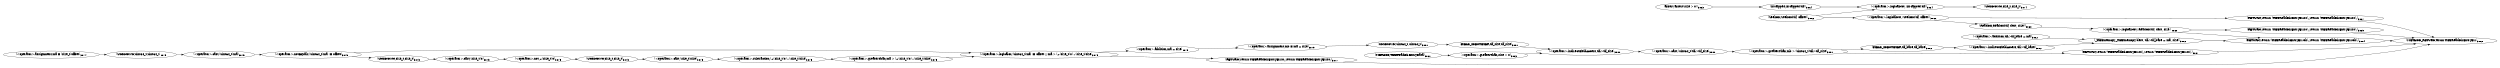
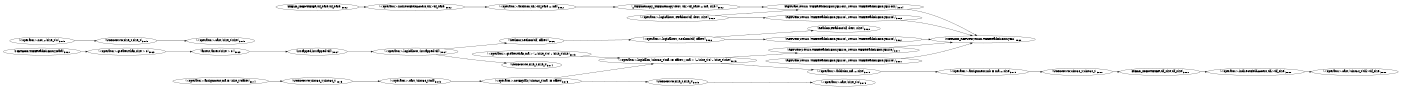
(1844, 13) -> (475, 46)
(2066, 28) -> none
(2069, 45) -> (475, 7)
(1791, 52) -> none
(1532, 54) -> (178, 52)
(501, 59) -> none
(773, 59) -> none
